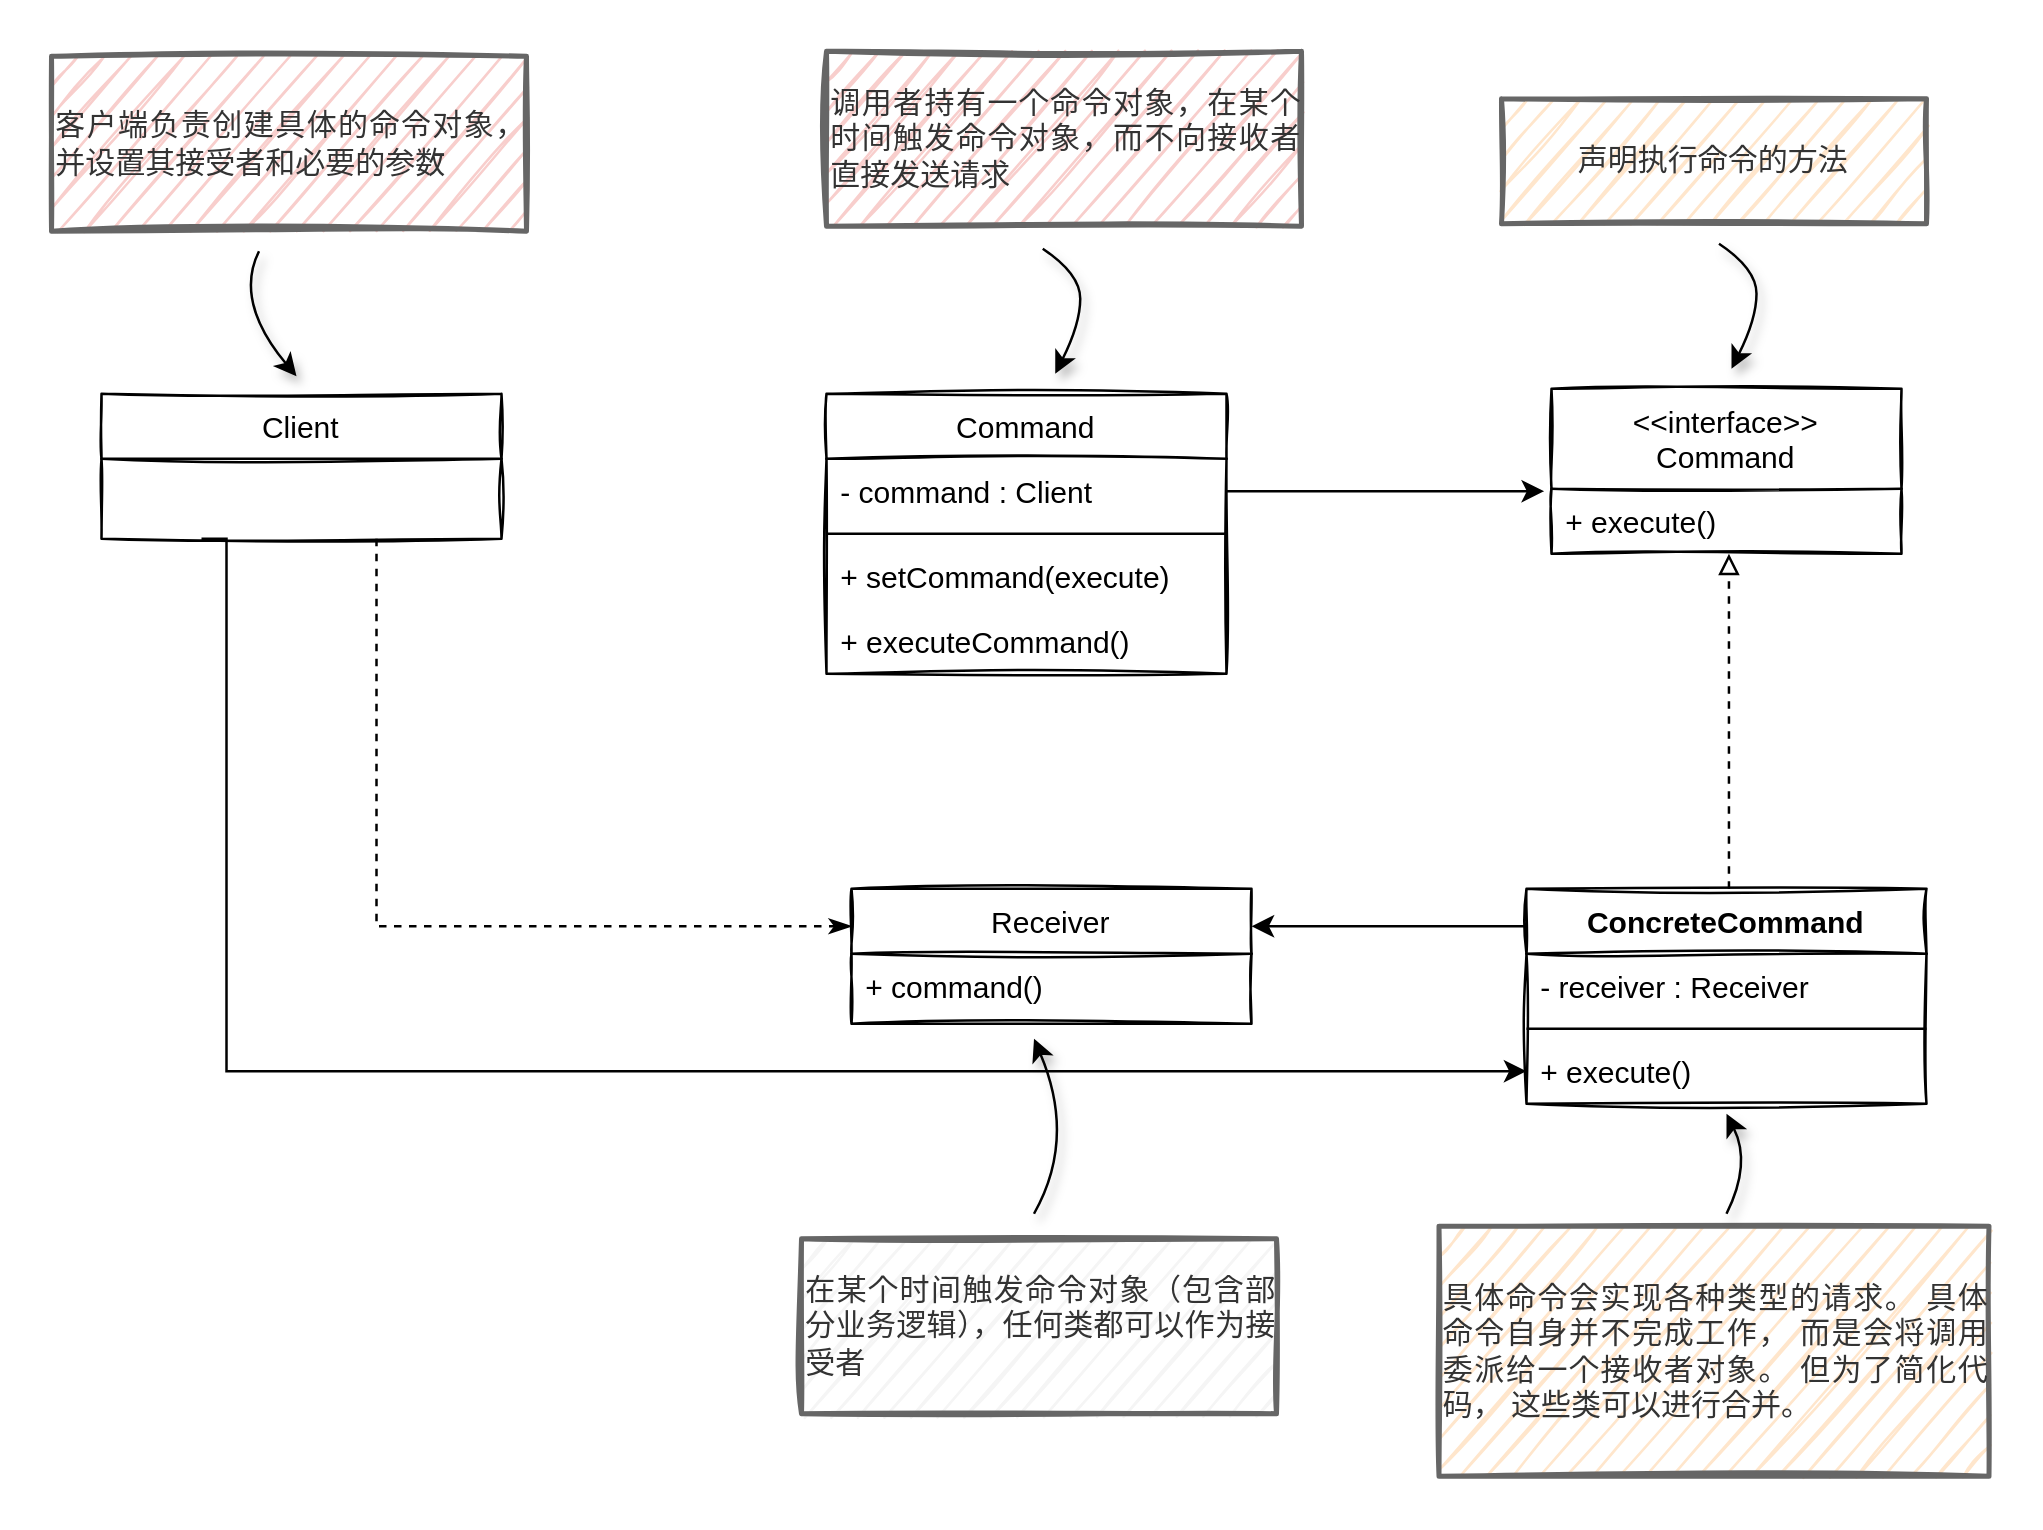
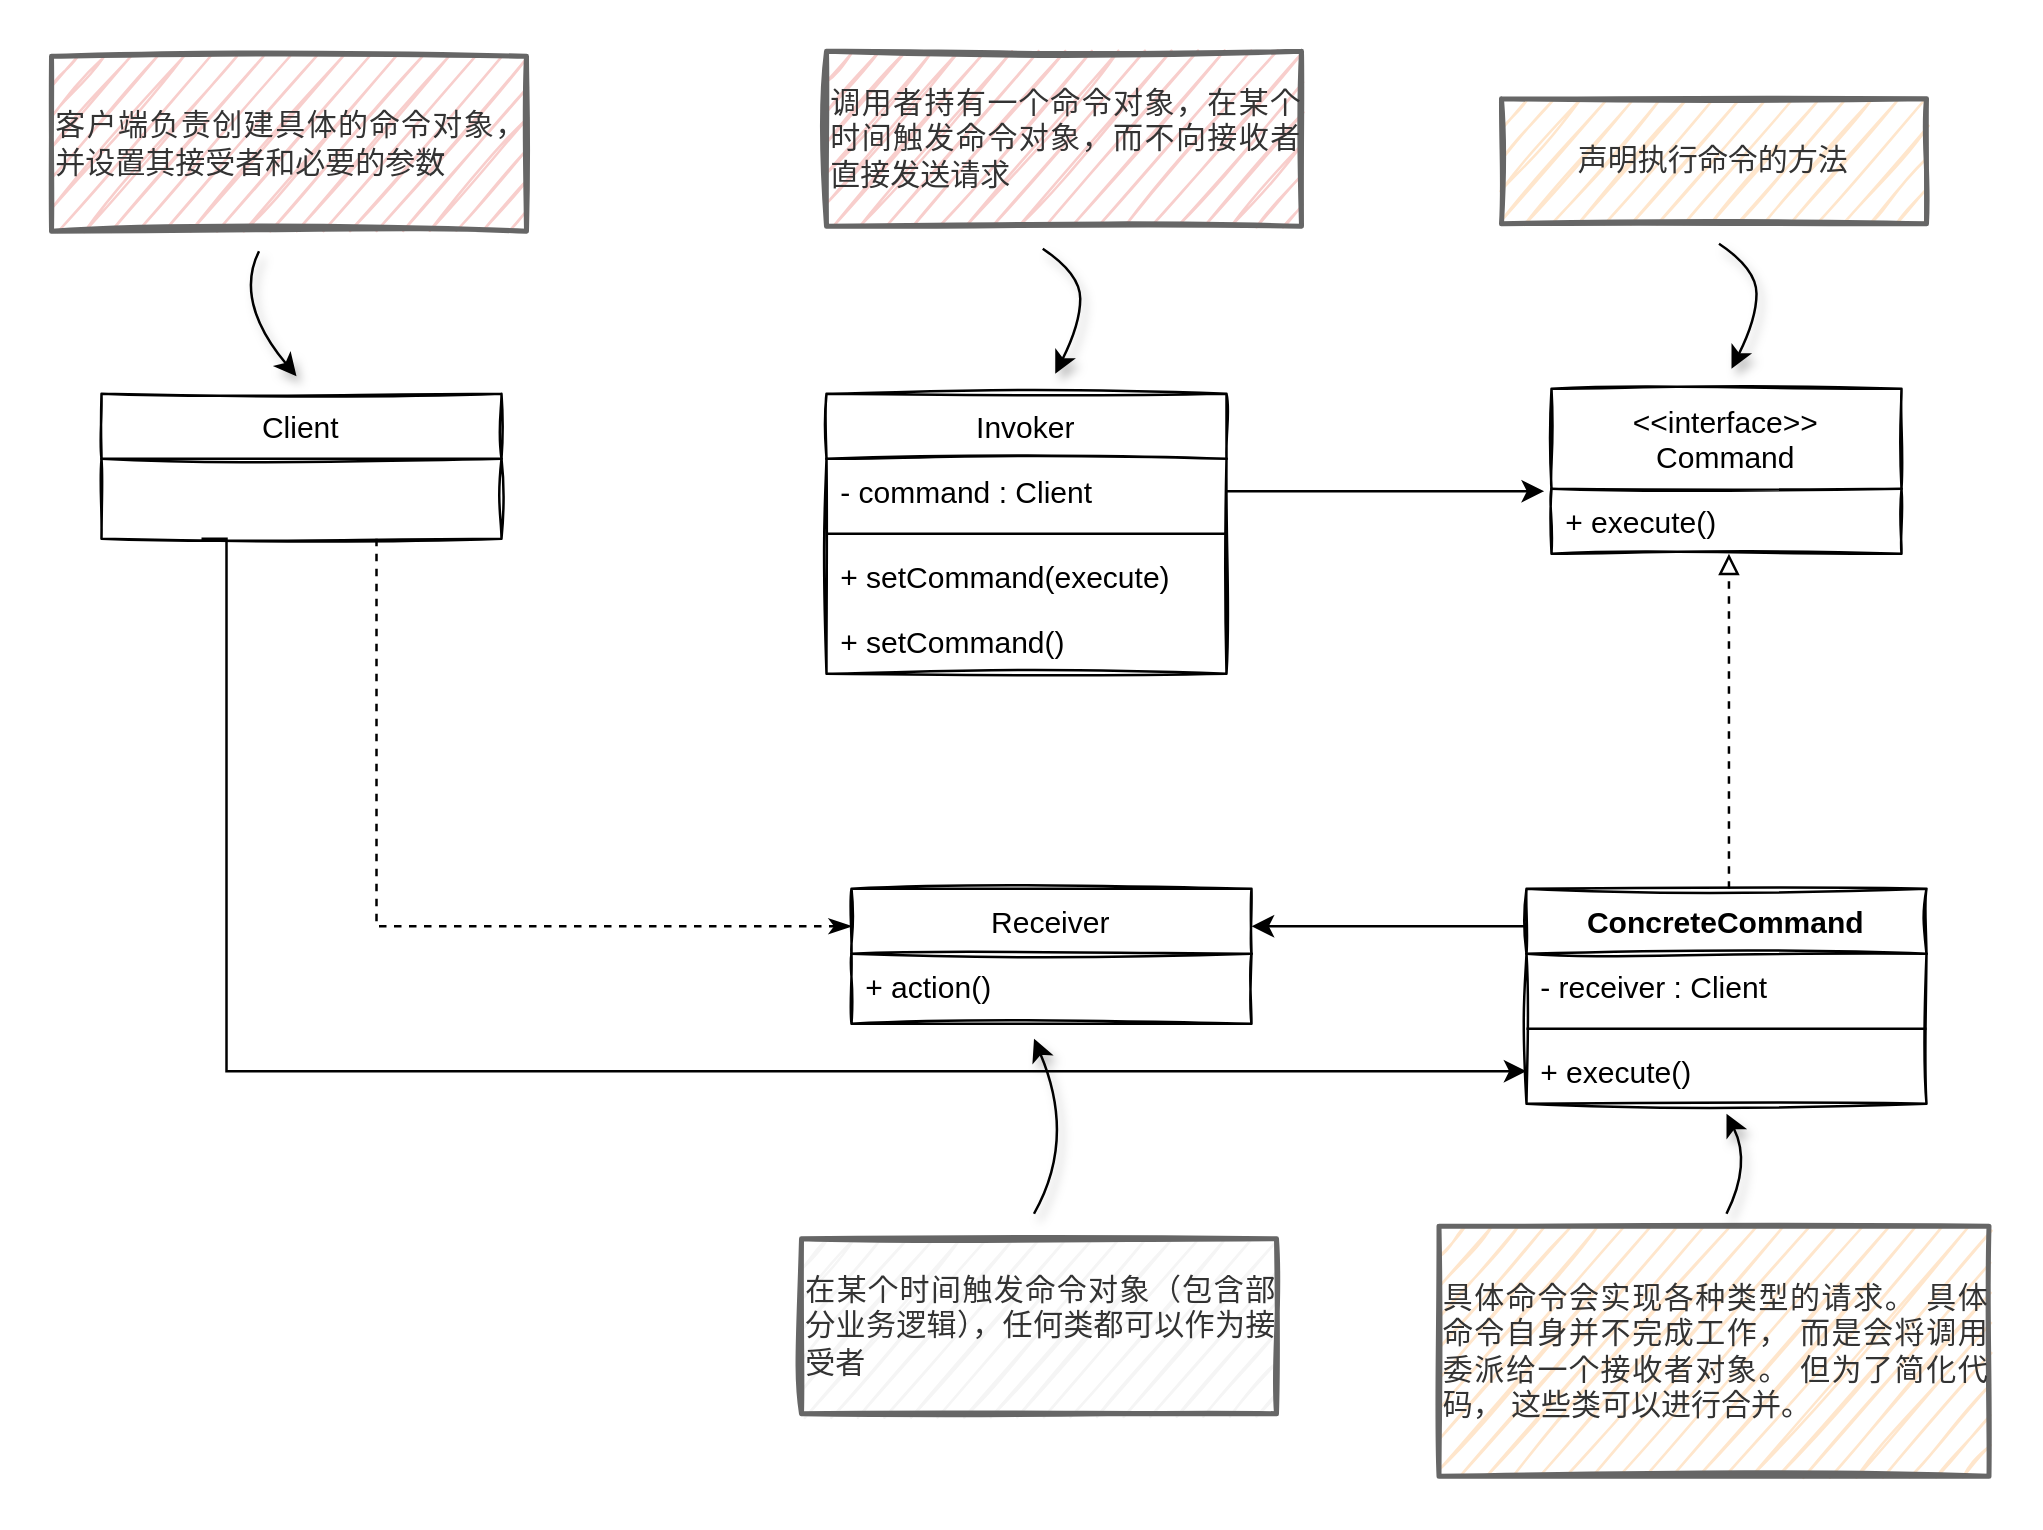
(1025, 428) -> (1025, 428)
(987, 643) -> (954, 643)
(954, 988) -> (941, 988)
(1693, 988) -> (1672, 988)
